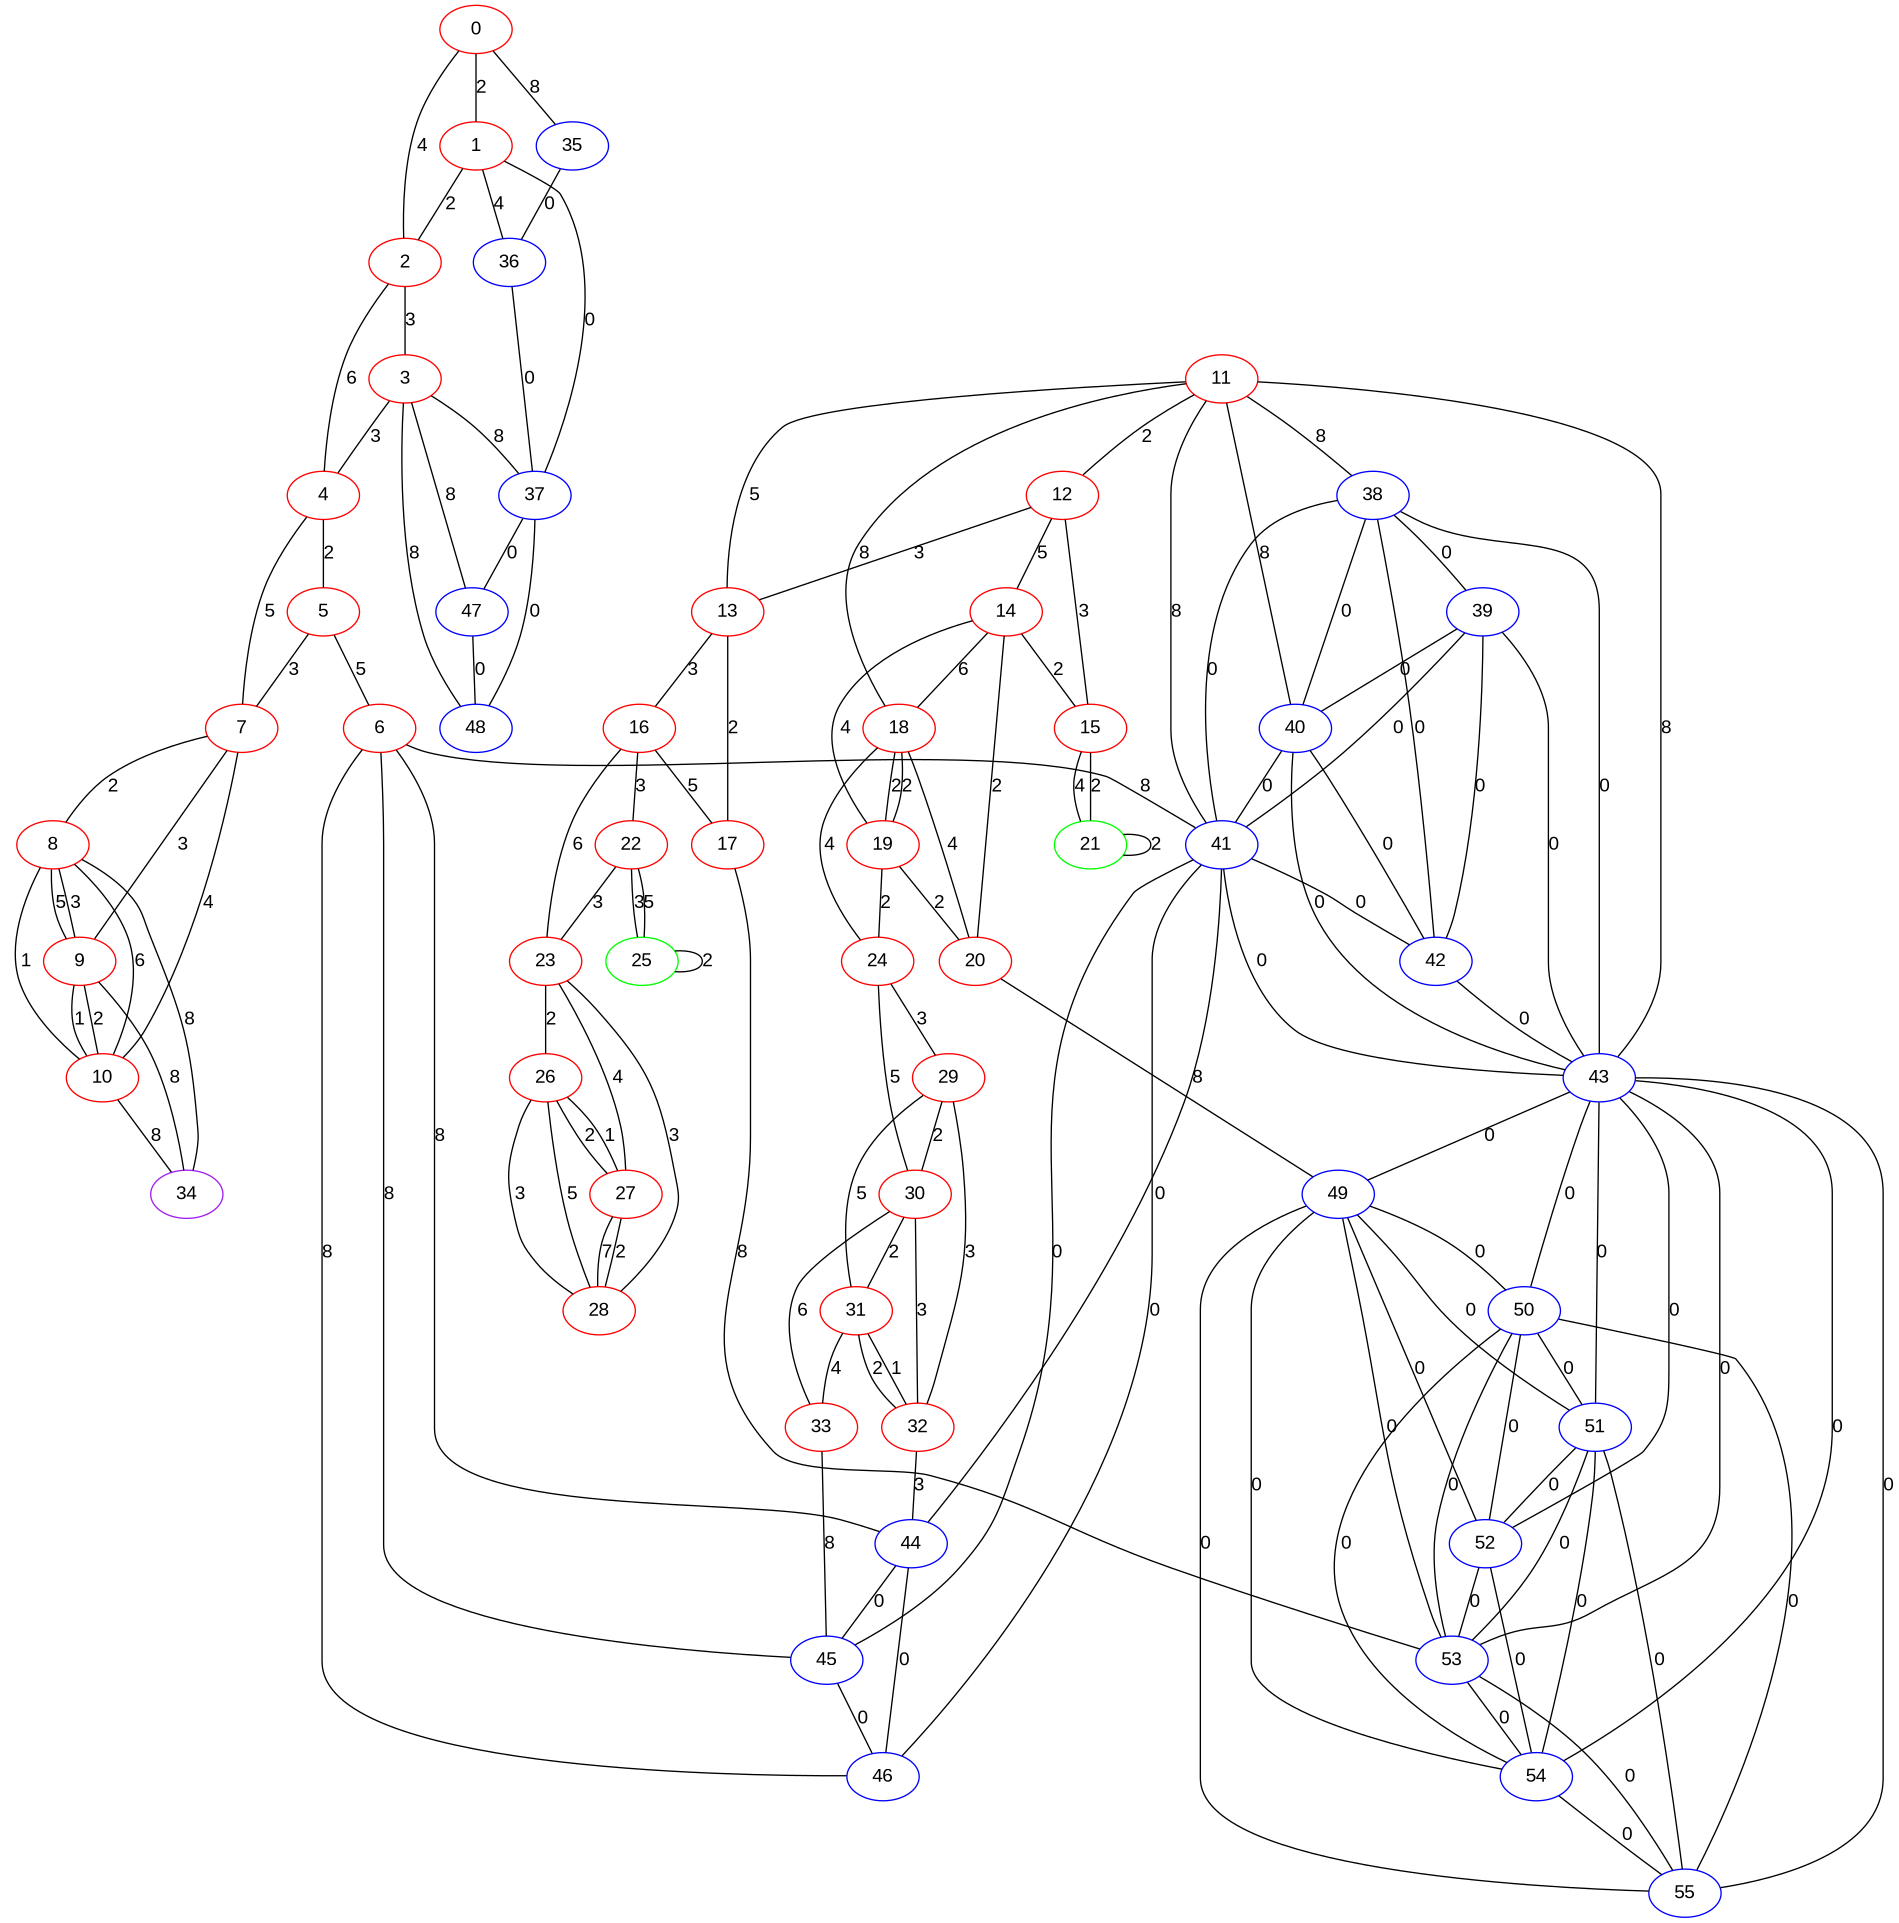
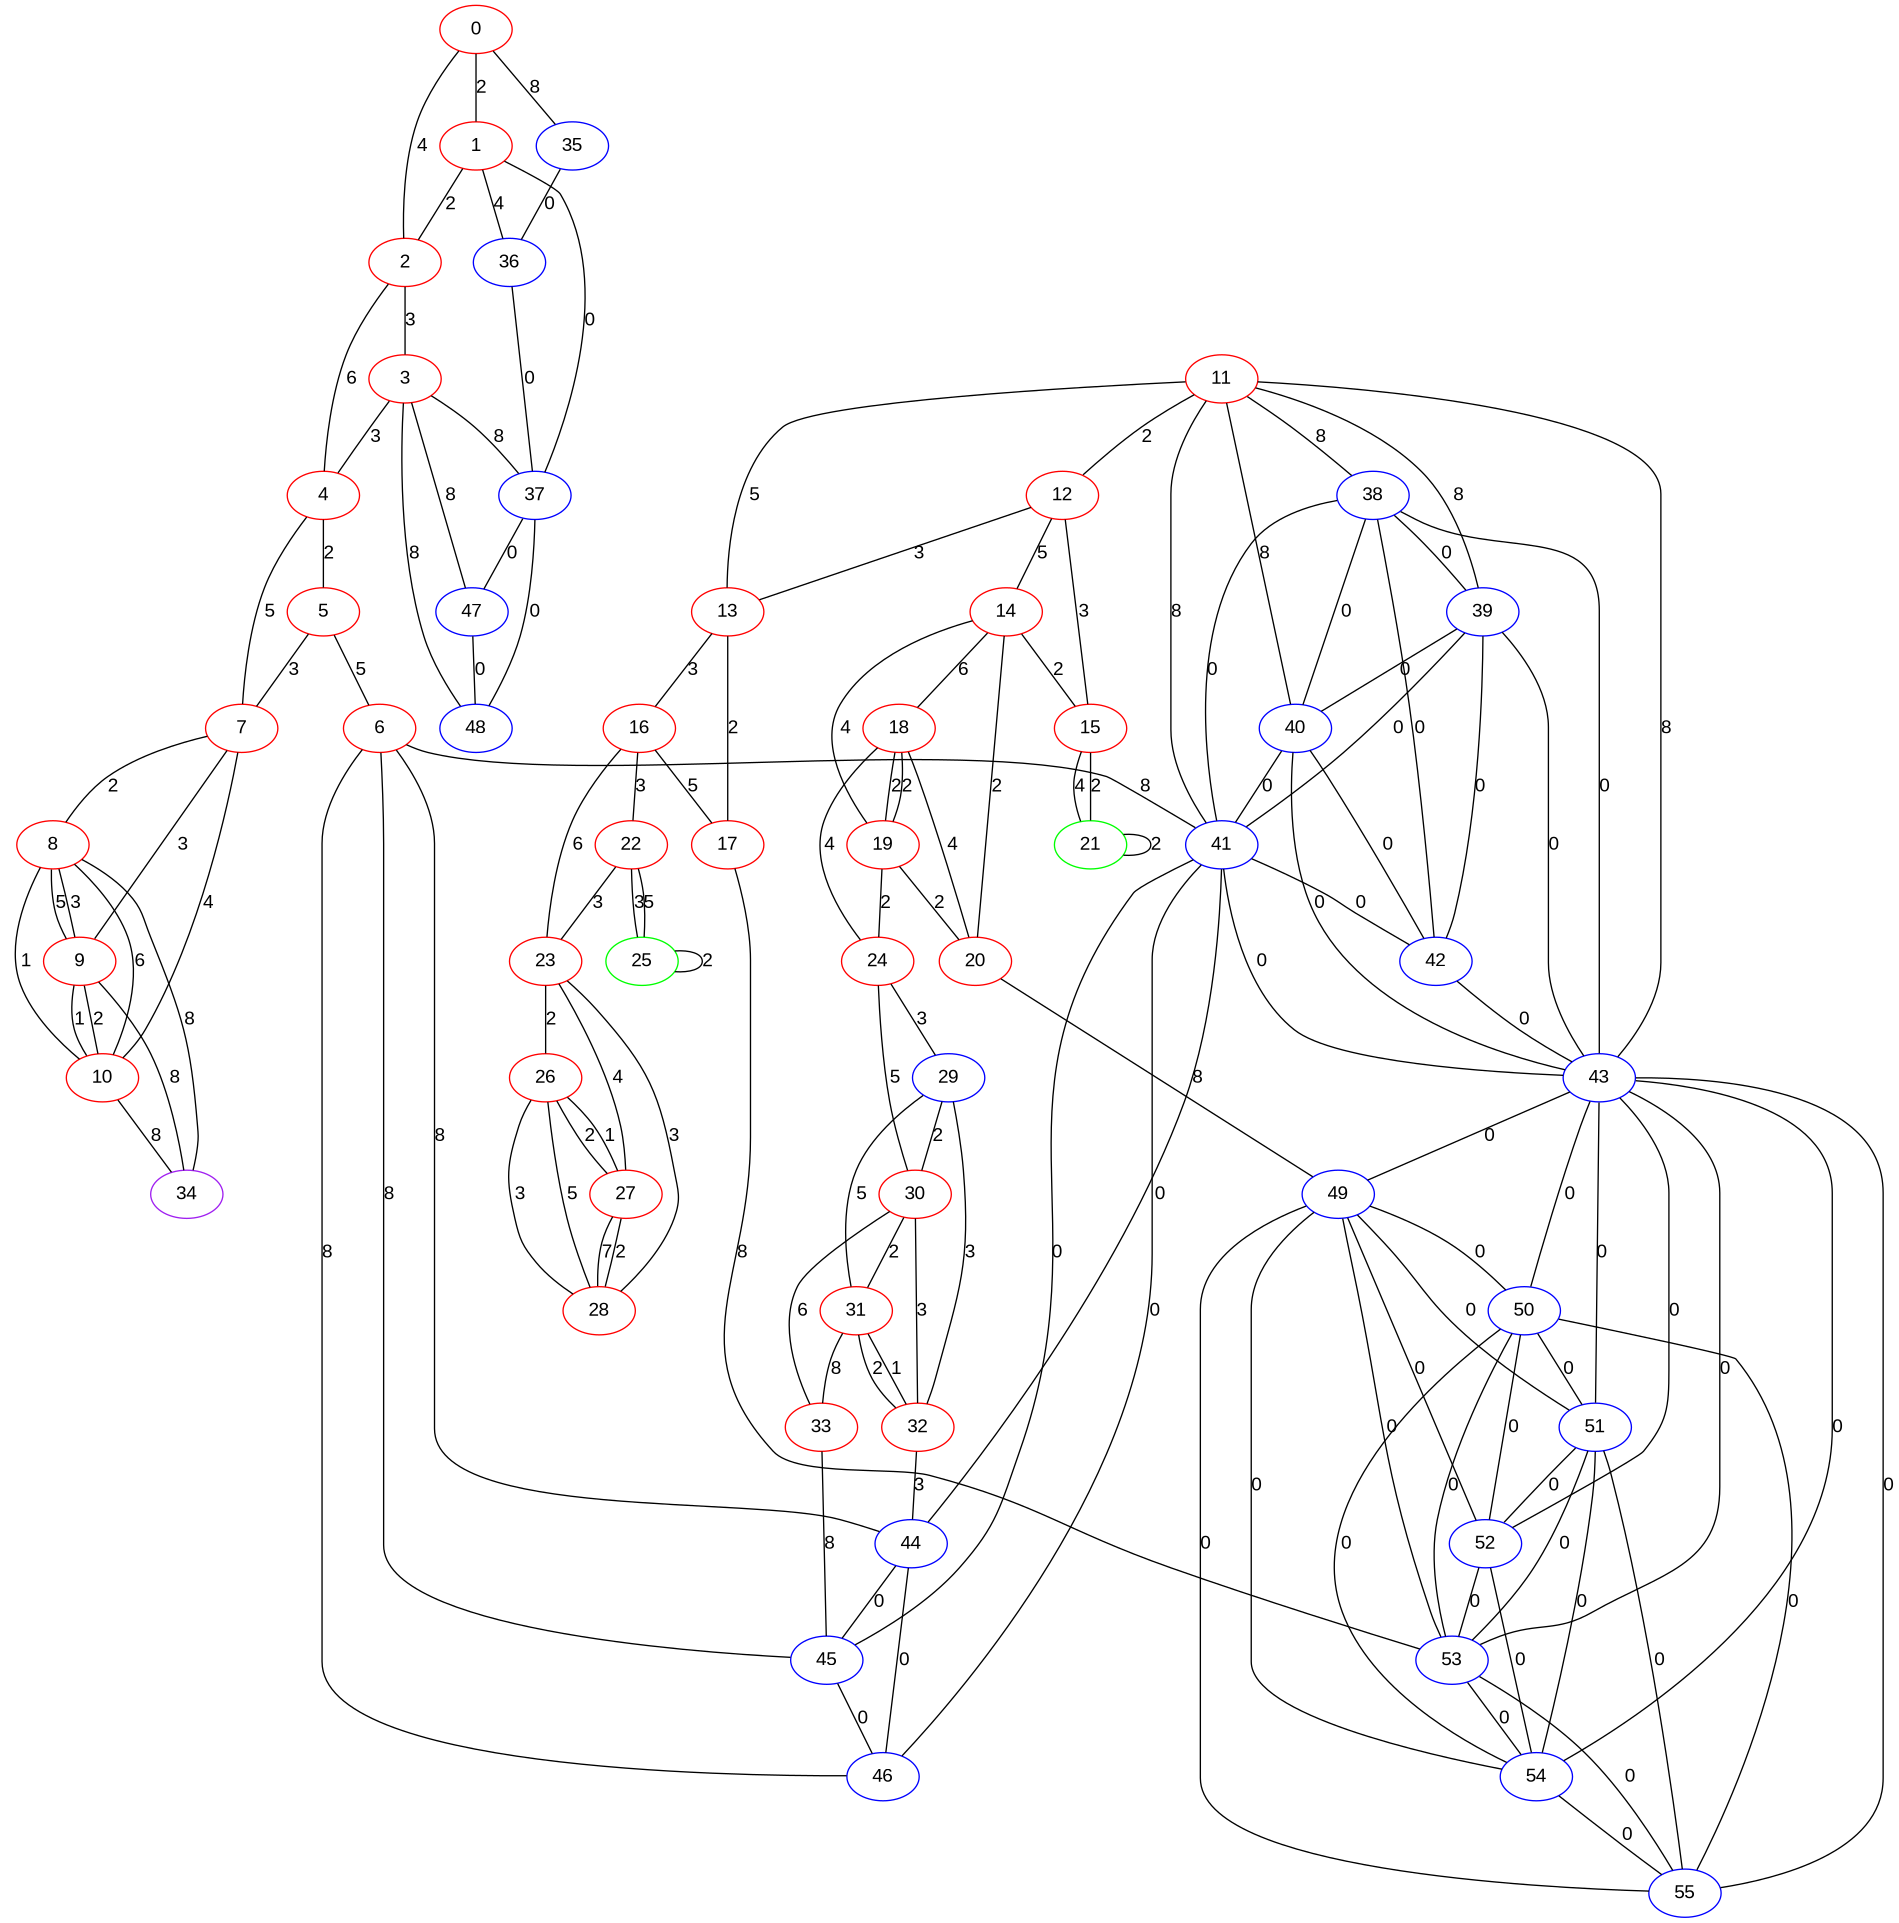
(930, 472) -> (1400, 453)
(949, 1078) -> (949, 1078)
(836, 1369) -> (836, 1369)
